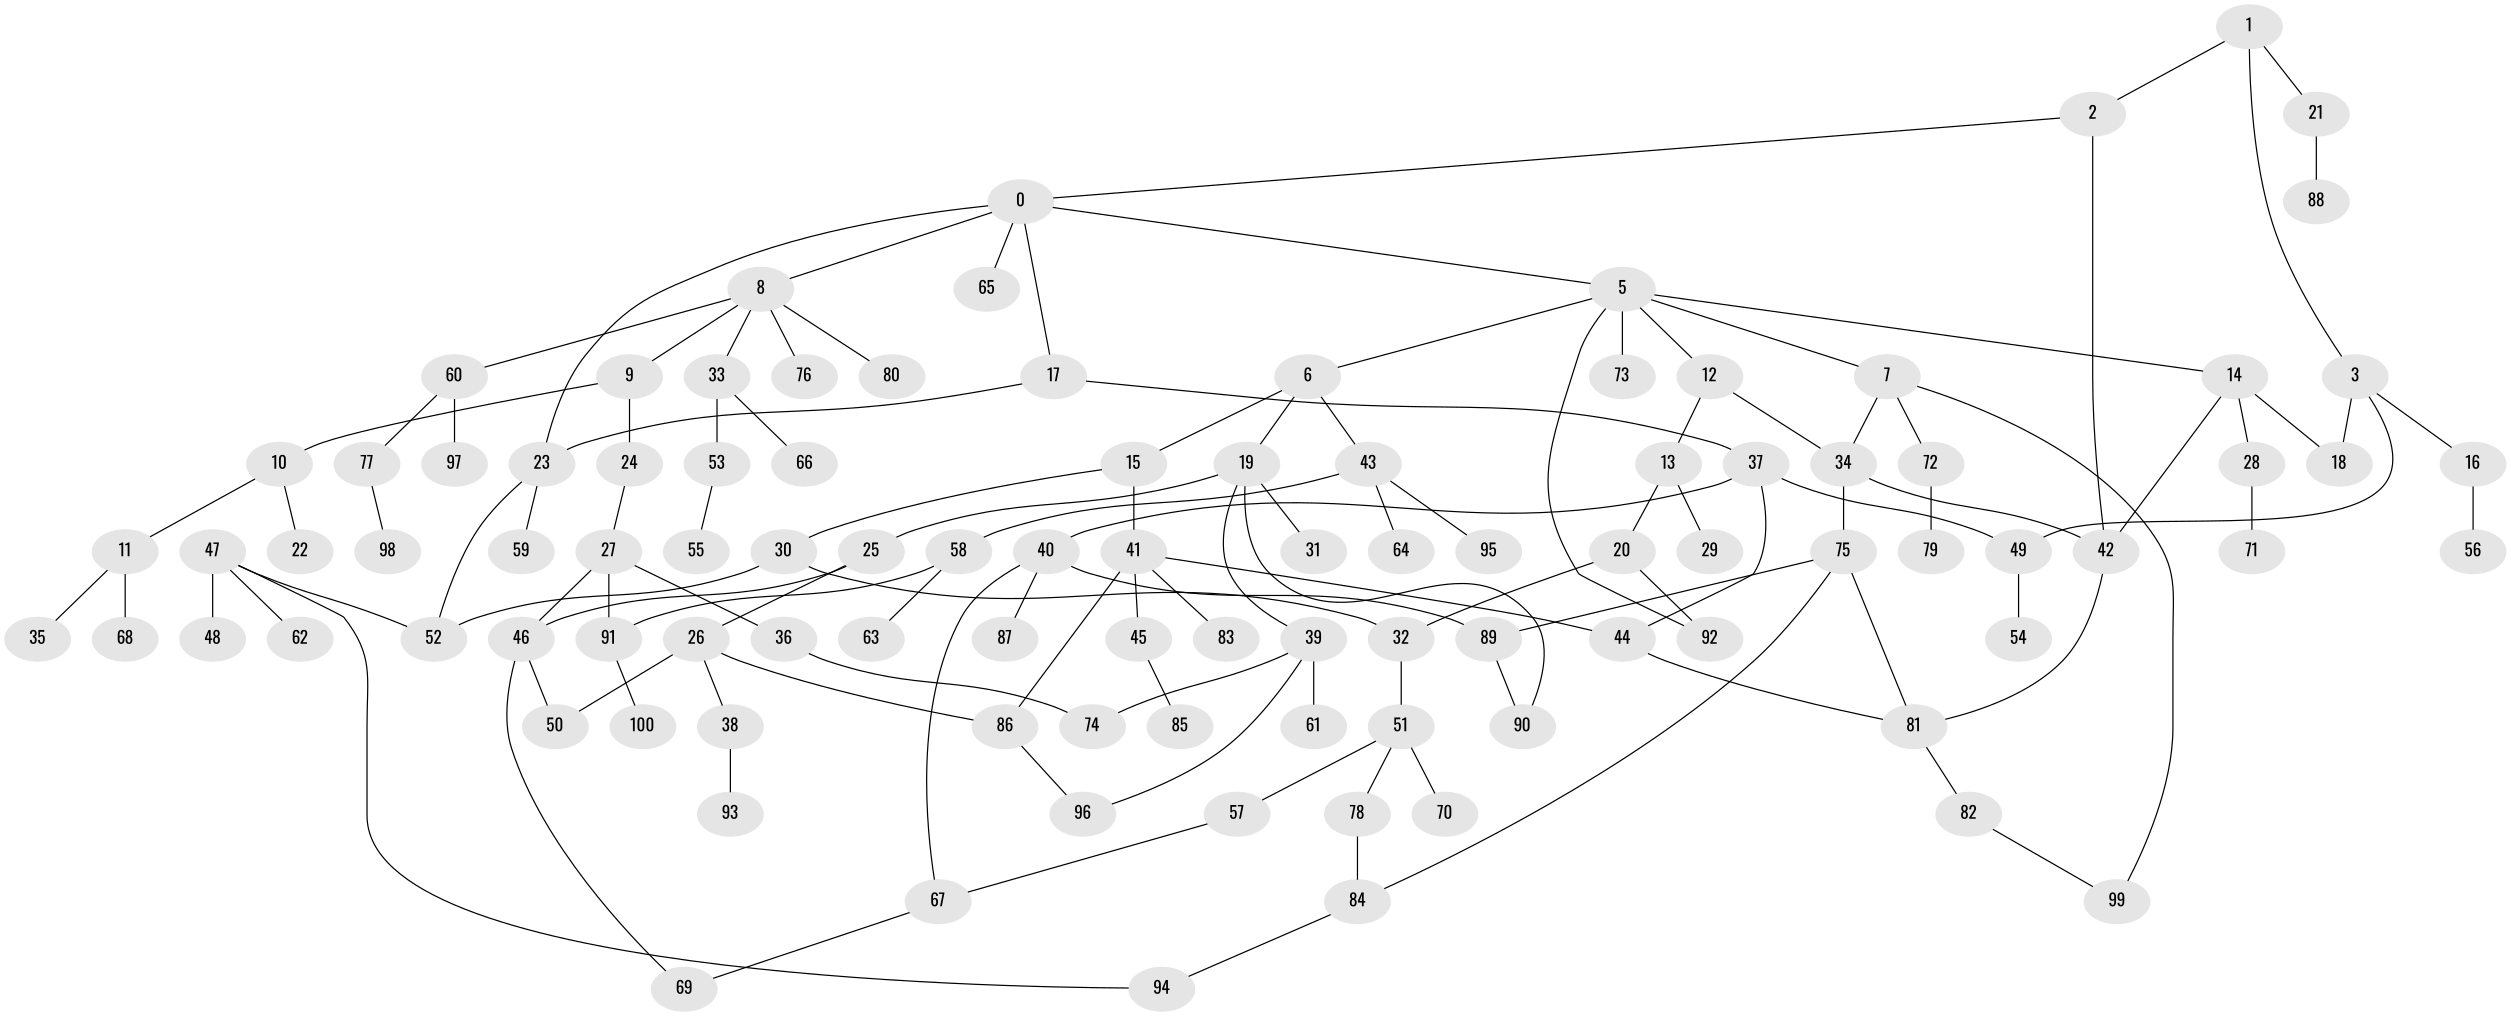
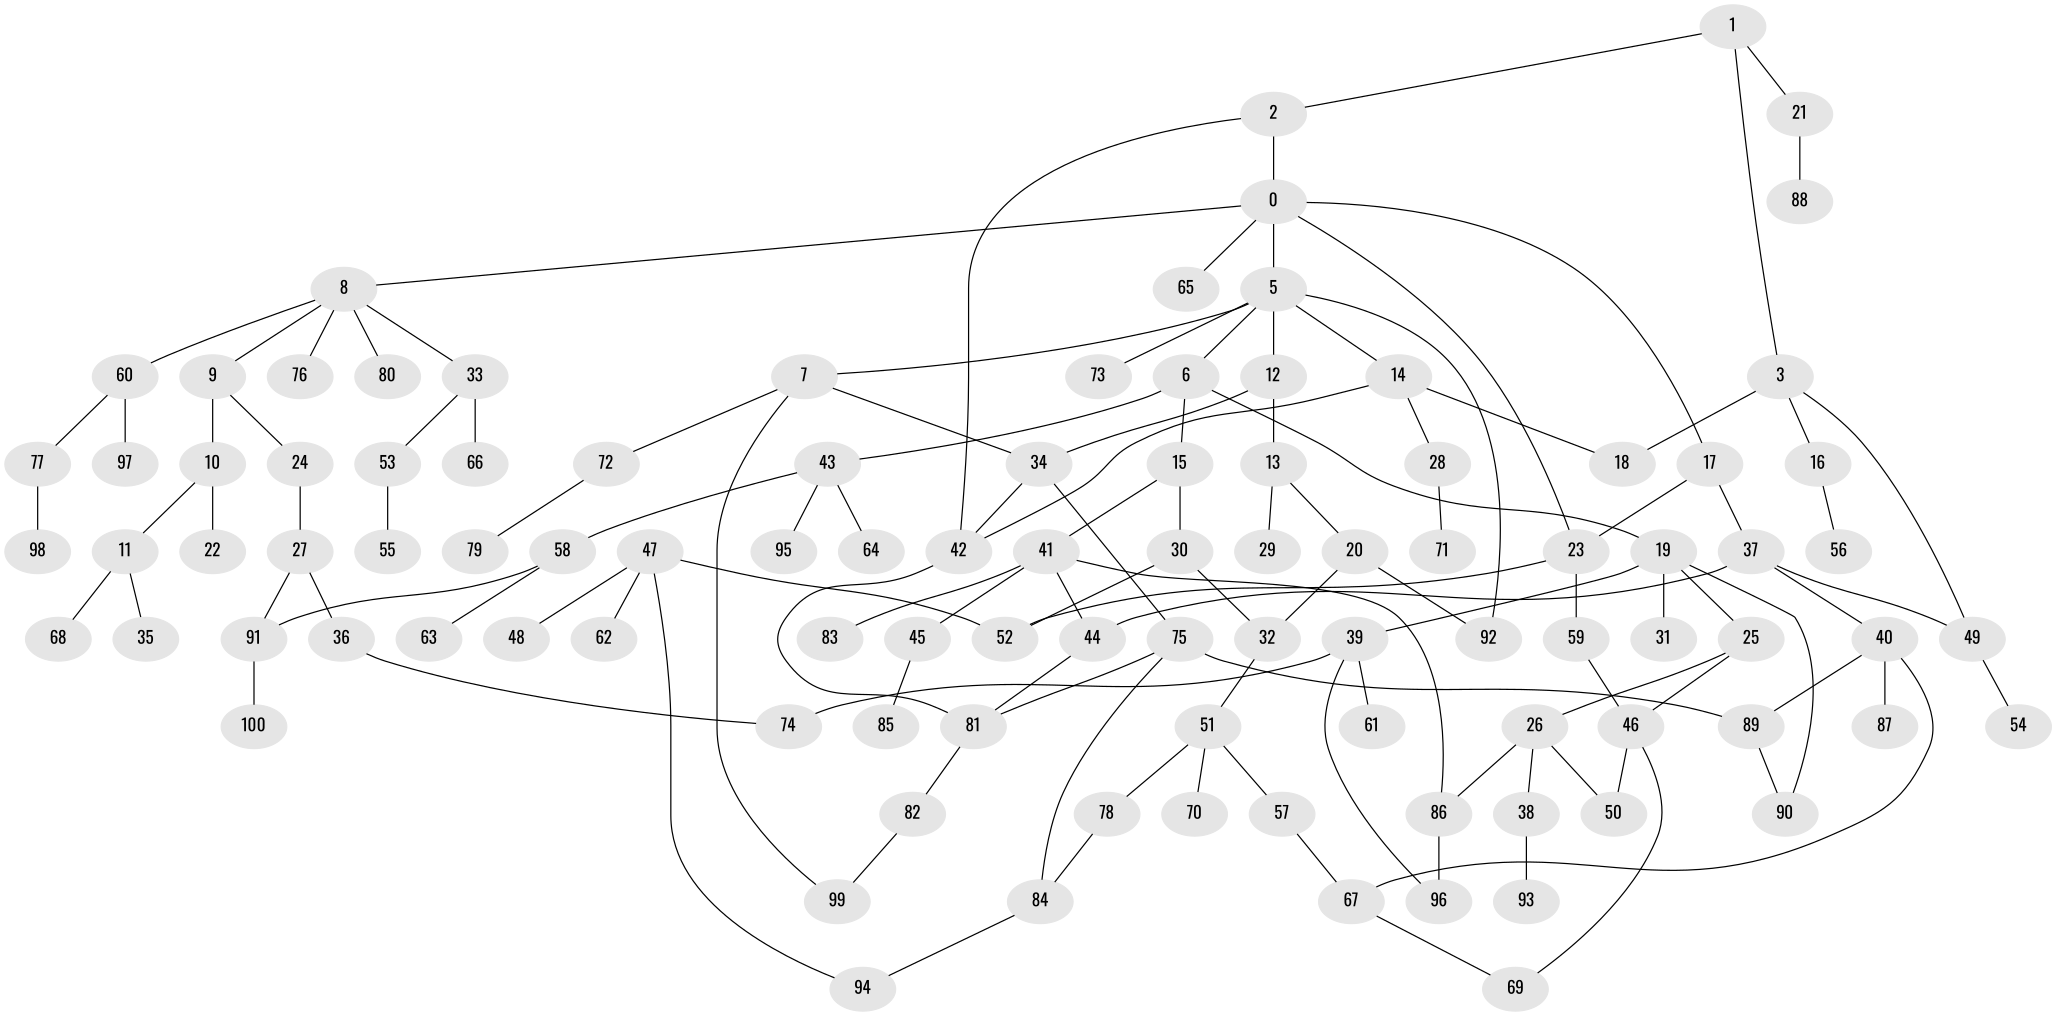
(570, 590) -> (1604, 683)
